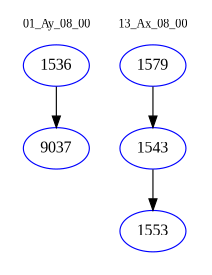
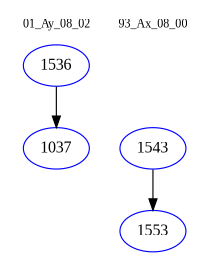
(57, 25) -> (57, 25)
(154, 25) -> (154, 25)
(153, 66) -> none
(56, 148) -> (56, 148)
